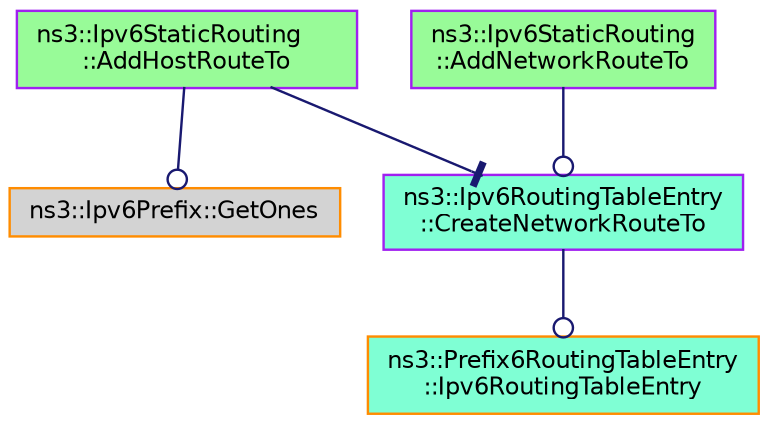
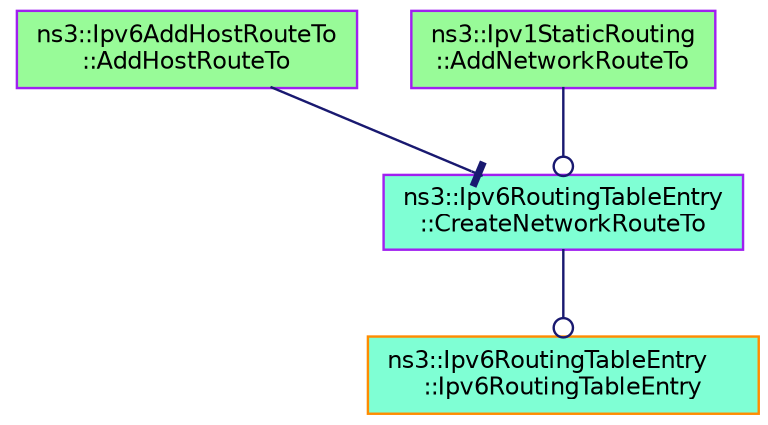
(187, 49) -> (187, 49)
(563, 49) -> (563, 49)
(175, 212) -> none
(563, 375) -> (563, 375)
